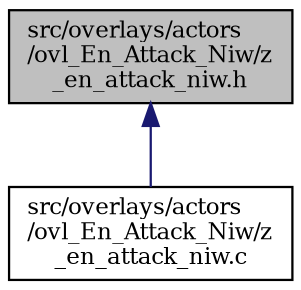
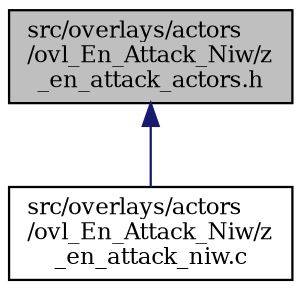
(151, 57) -> (151, 57)
